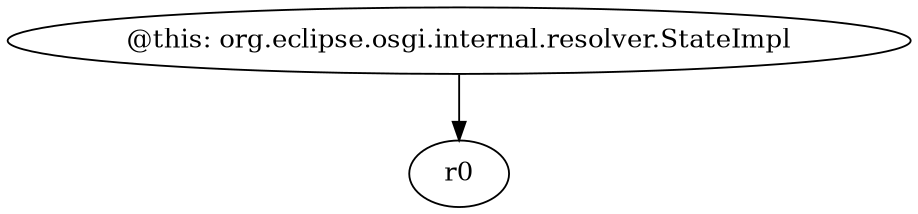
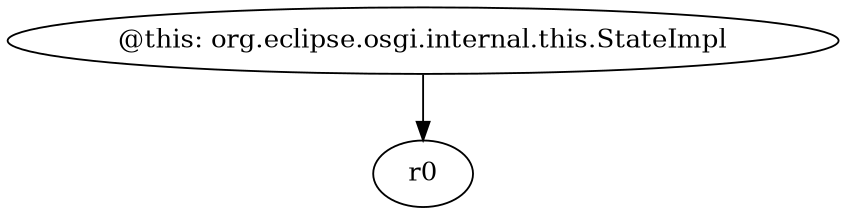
(459, 41) -> (423, 41)
